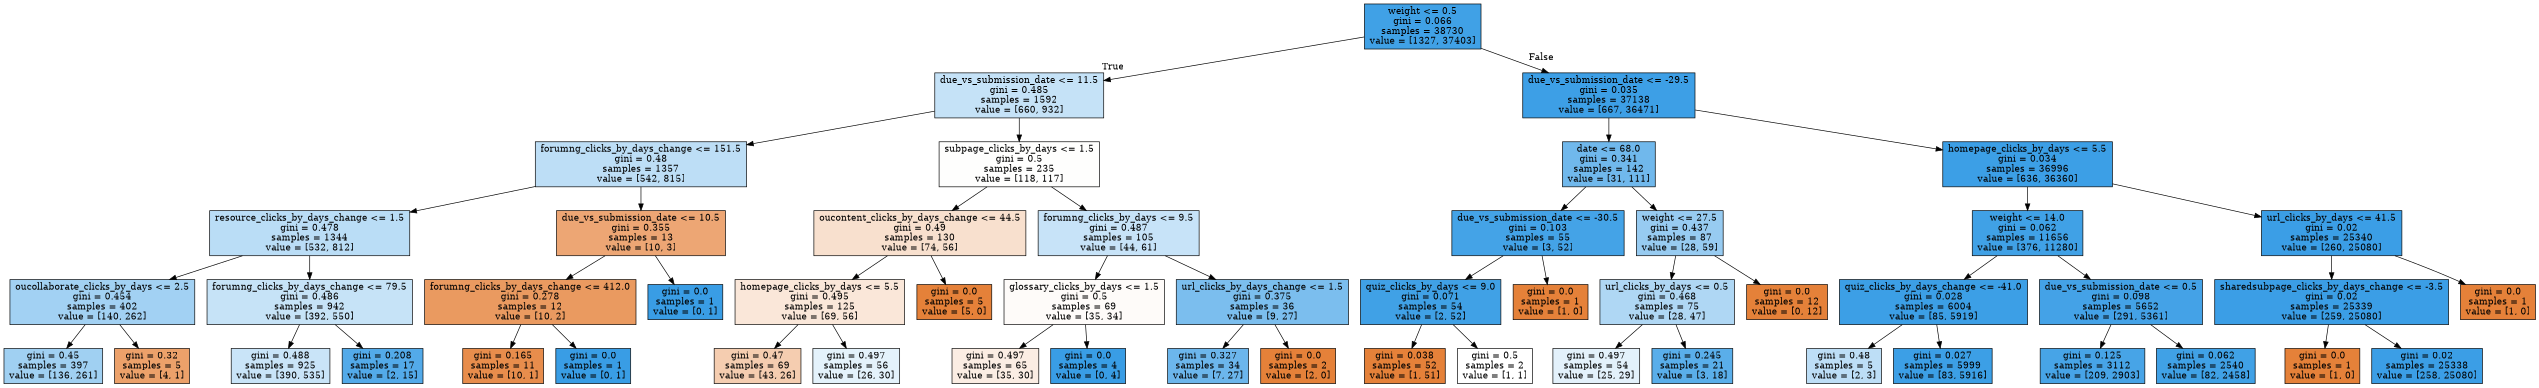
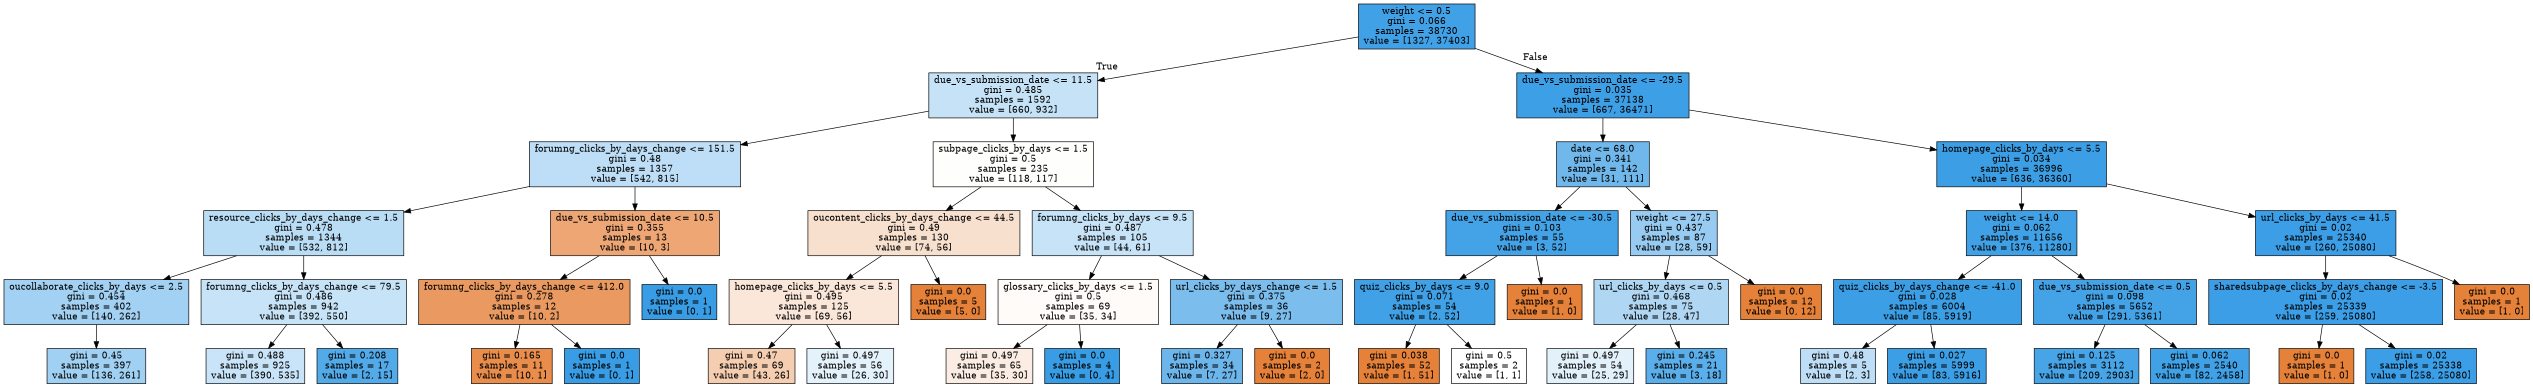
(152, 366) -> none
